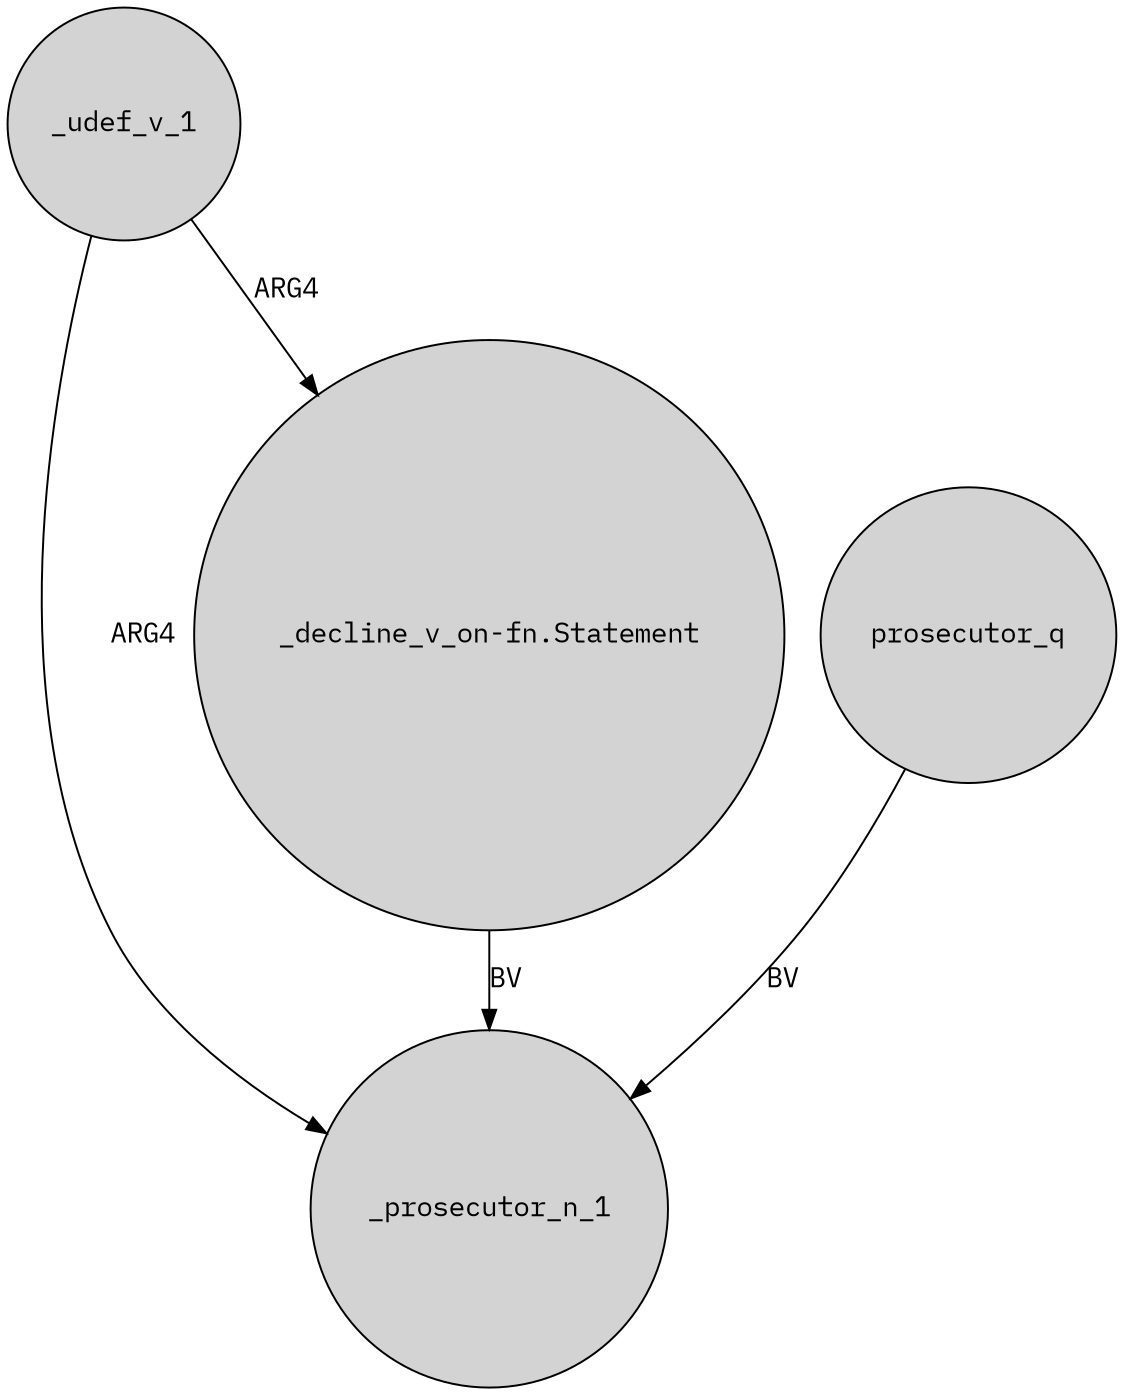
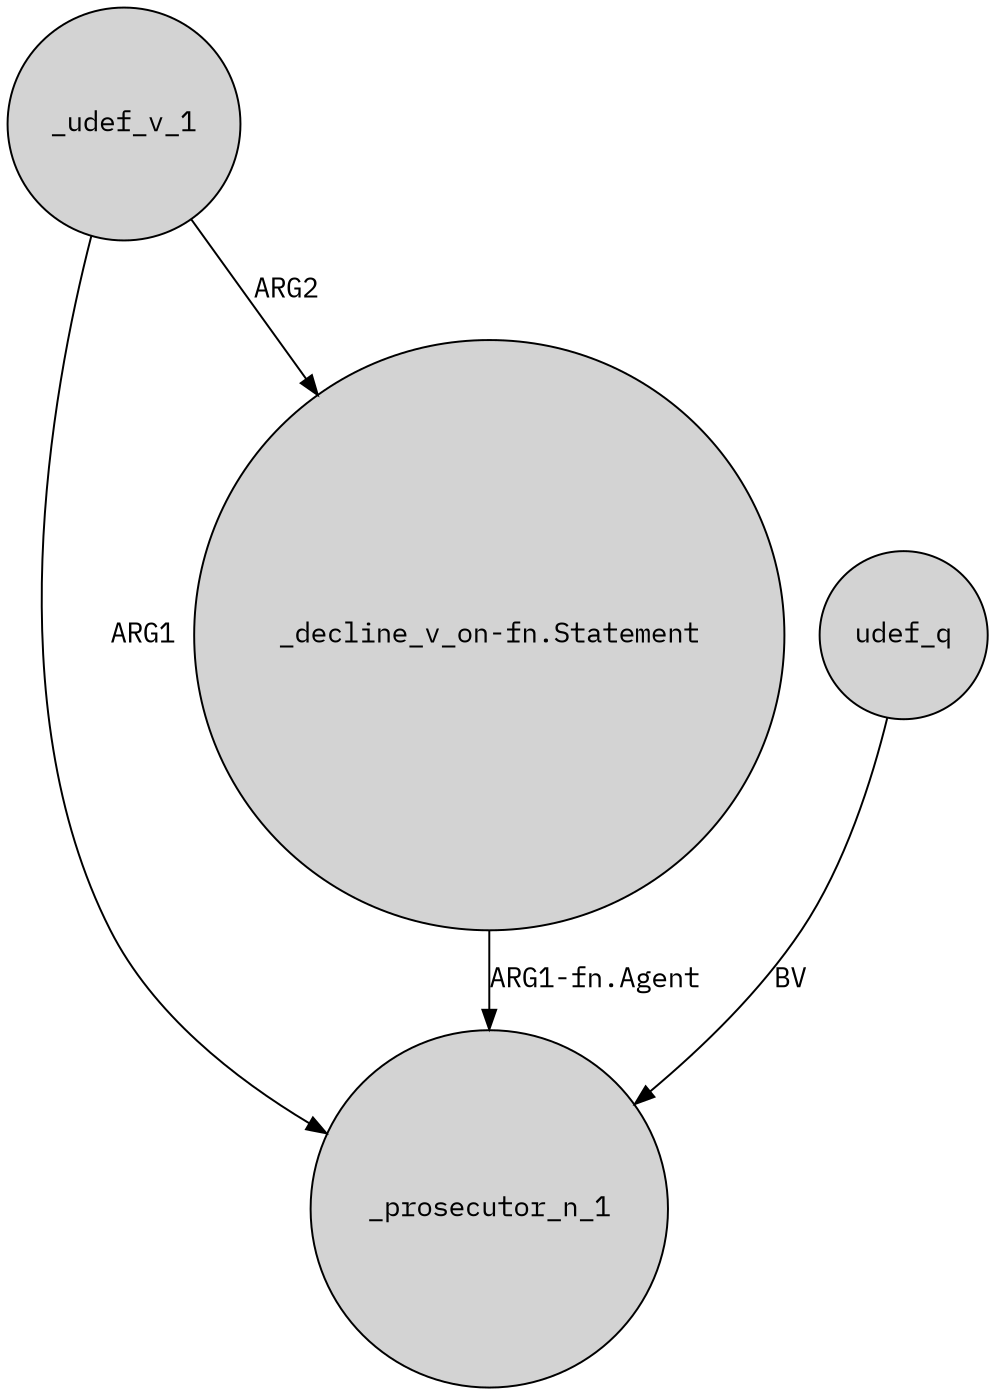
(287, 290) -> (287, 290)
(144, 635) -> (144, 635)
(968, 635) -> (904, 635)
(506, 980) -> (595, 980)
